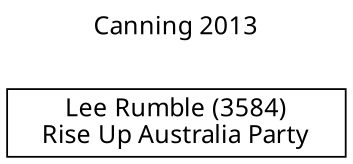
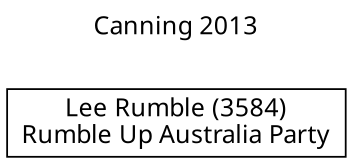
(176, 123) -> (176, 123)
